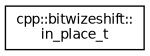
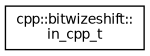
(75, 28) -> (75, 28)
